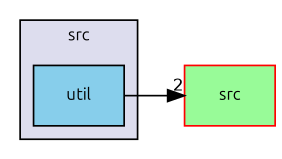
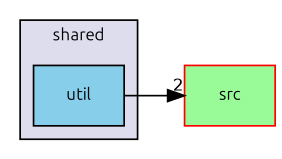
(79, 36) -> (79, 36)
